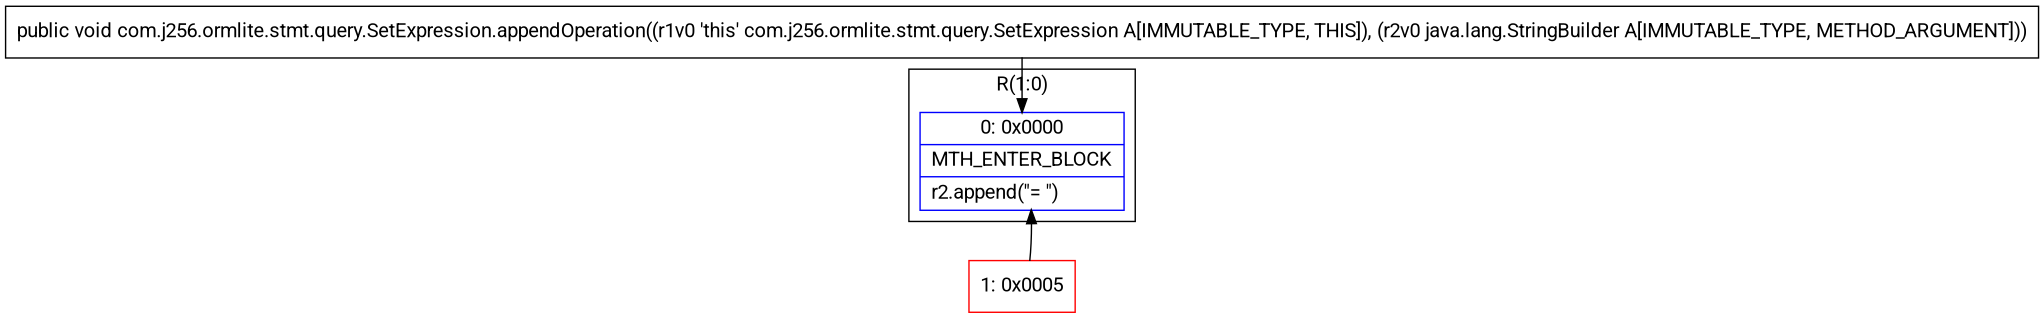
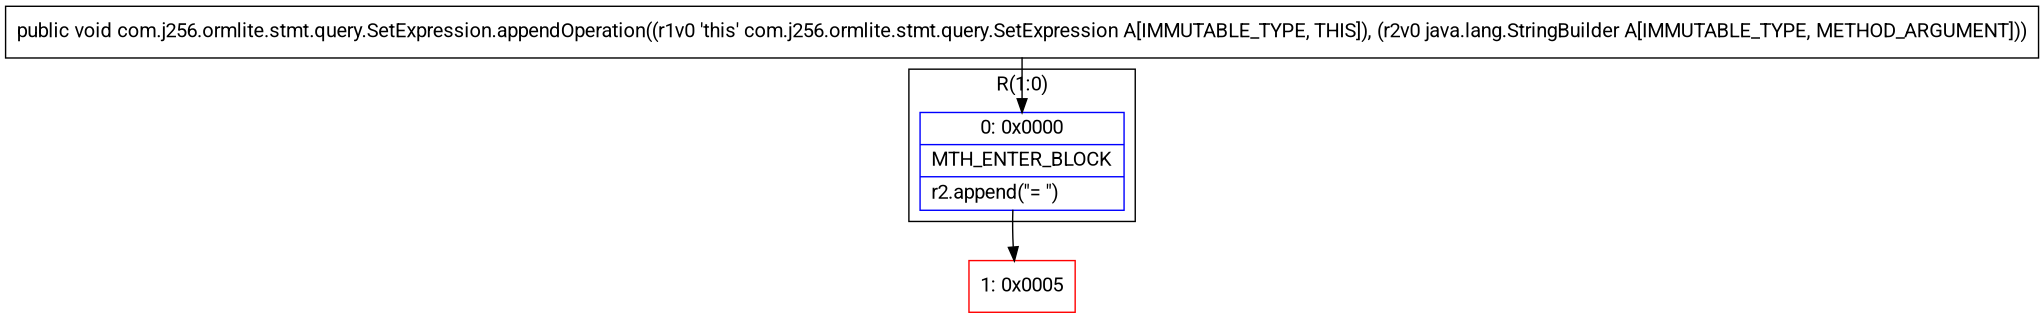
(1031, 242) -> (1013, 230)
